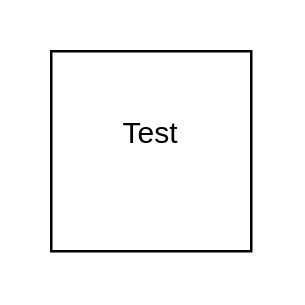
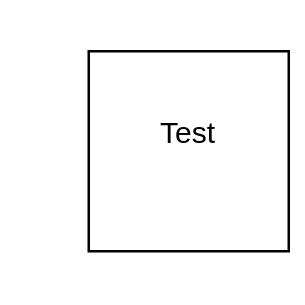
(151, 151) -> (189, 151)
